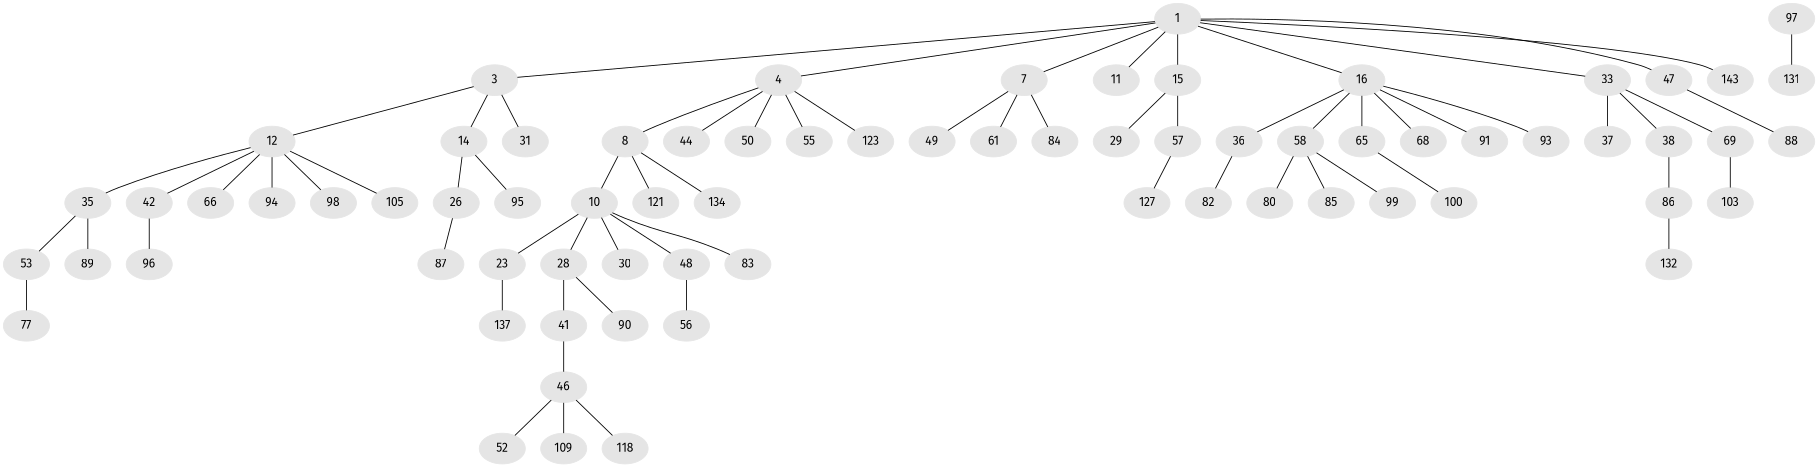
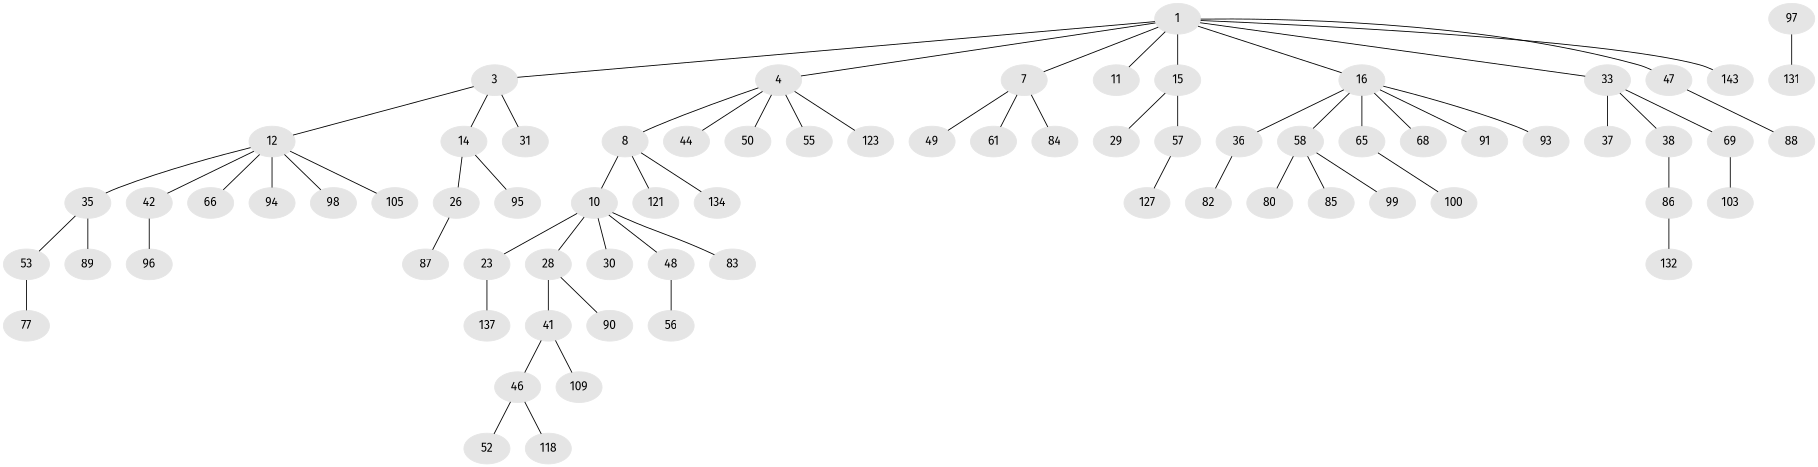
(564, 418) -> (564, 356)
